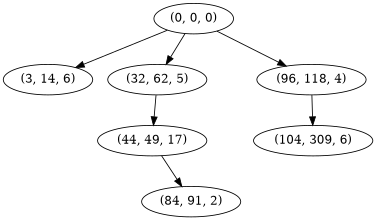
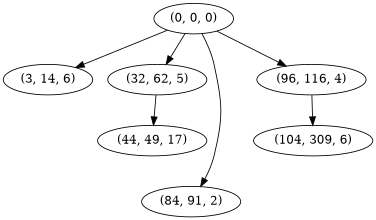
(311, 80) -> (311, 80)
(169, 168) -> (221, 106)
